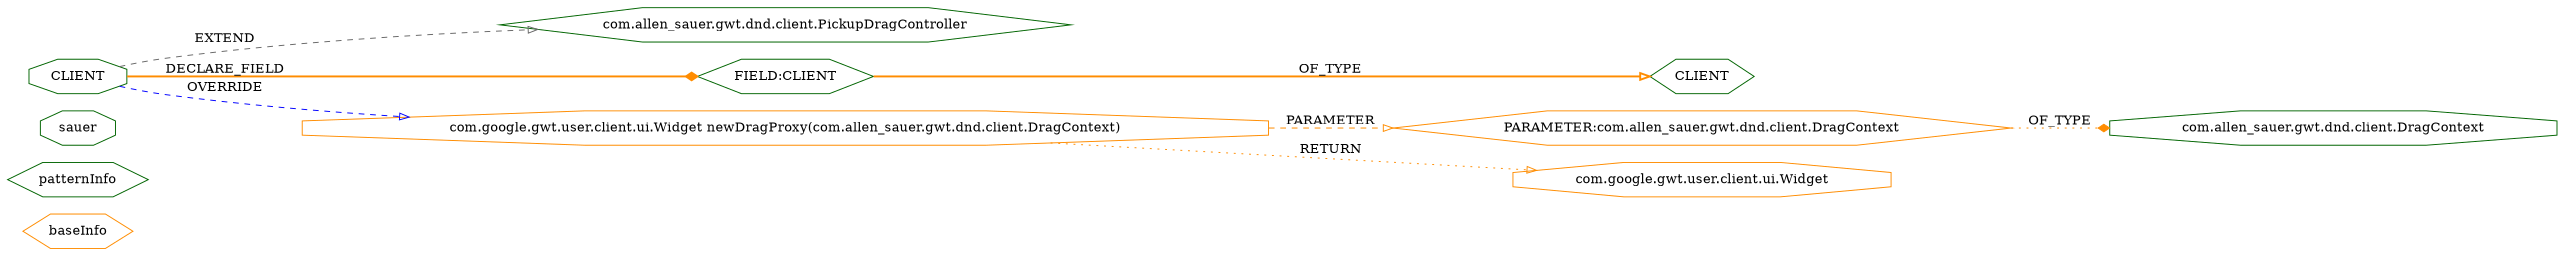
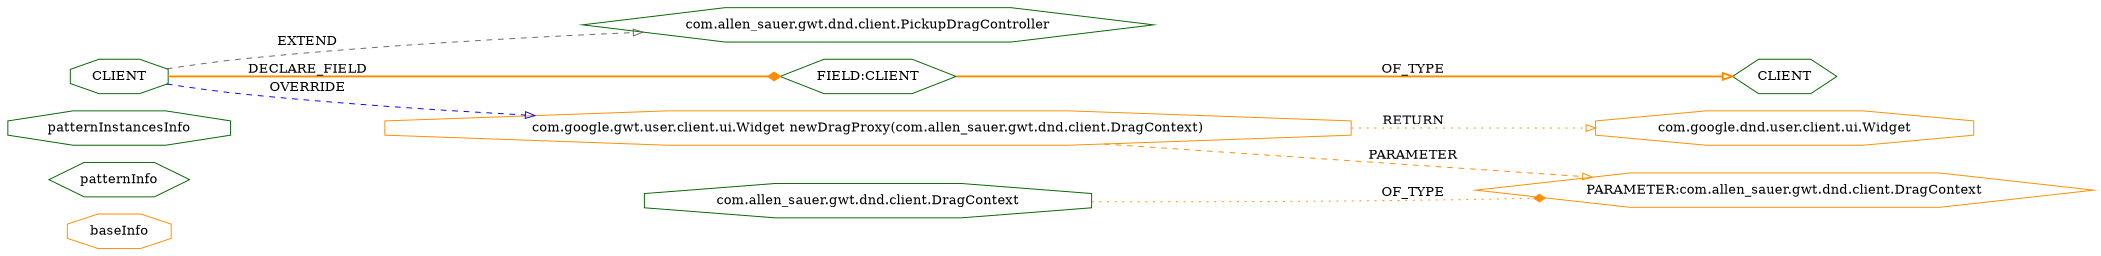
(78, 128) -> (119, 128)
(2055, 128) -> (1313, 201)
(1702, 180) -> (1785, 128)
(78, 231) -> (119, 231)
